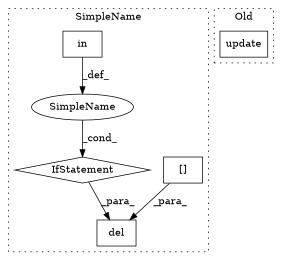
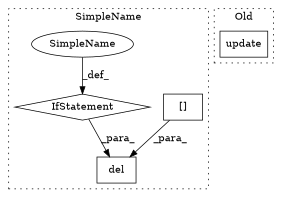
(82, 44) -> none
(100, 139) -> (96, 76)
